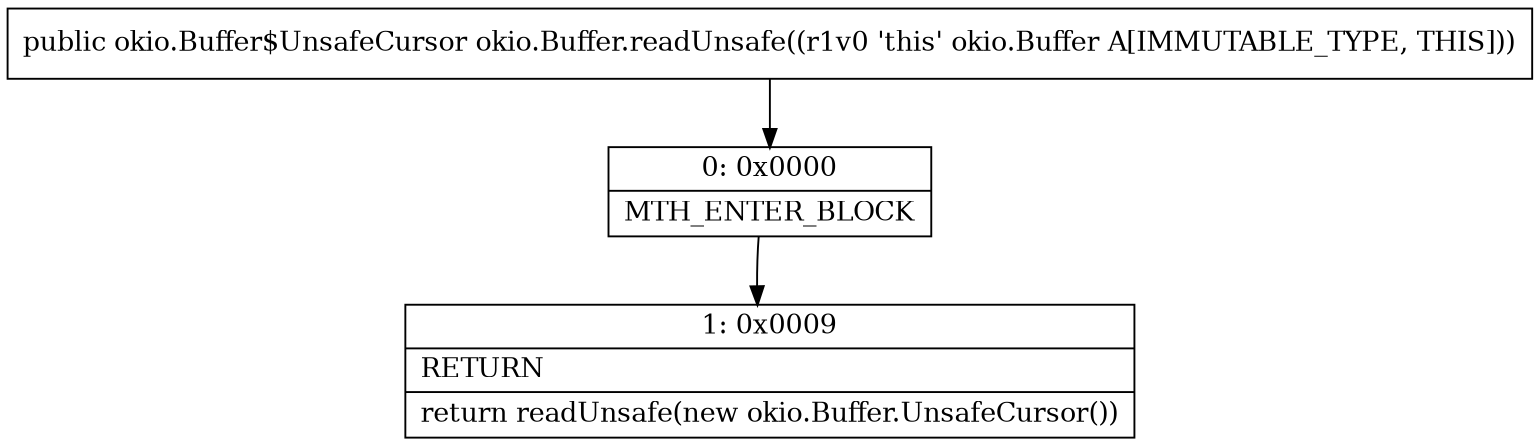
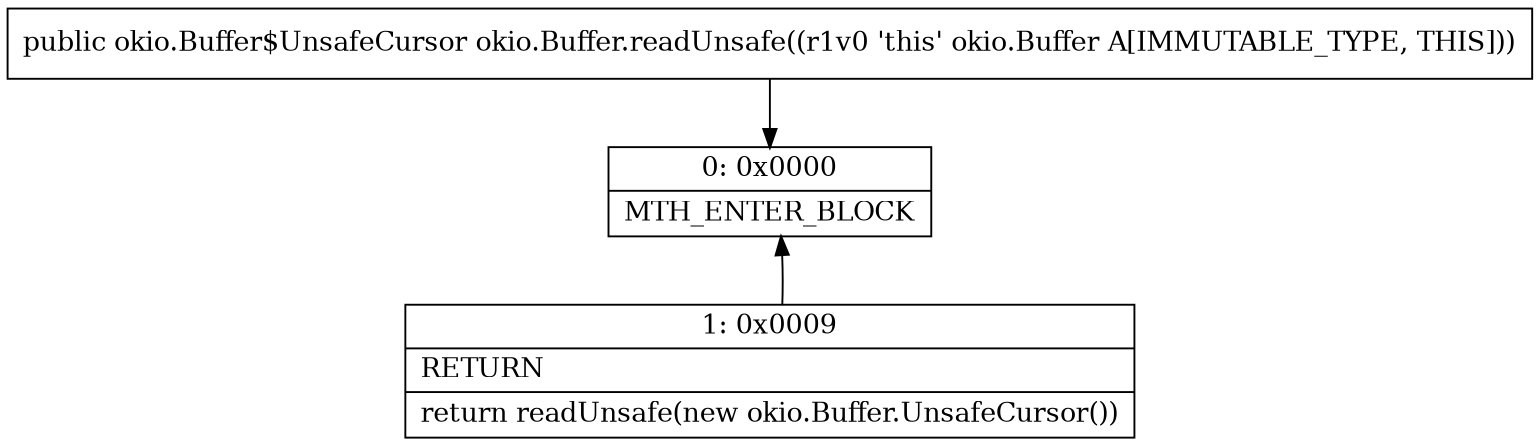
(757, 261) -> (783, 280)
